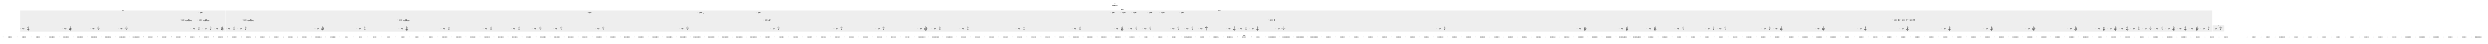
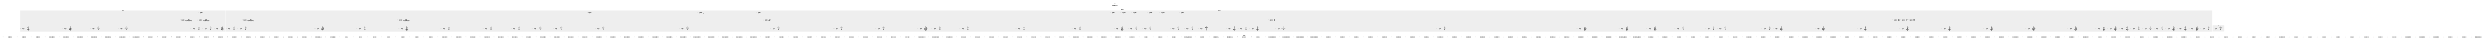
none -> (2240, 37)
